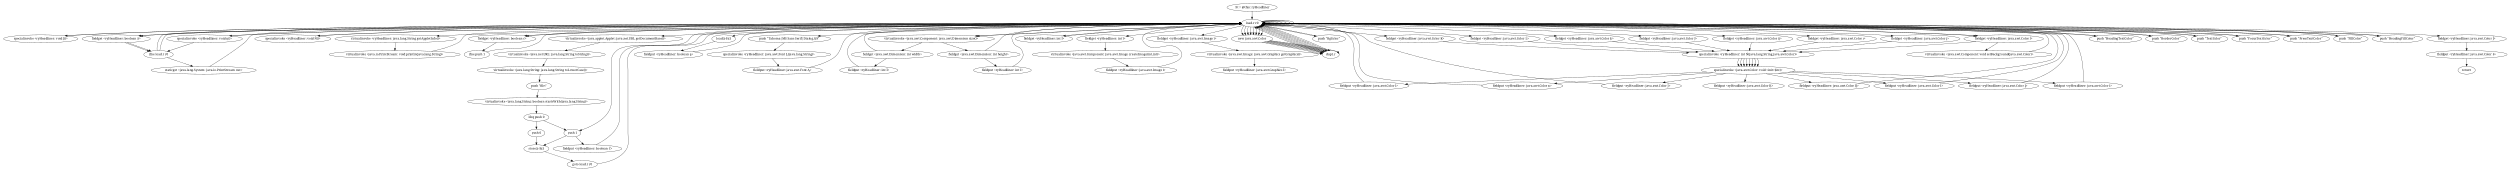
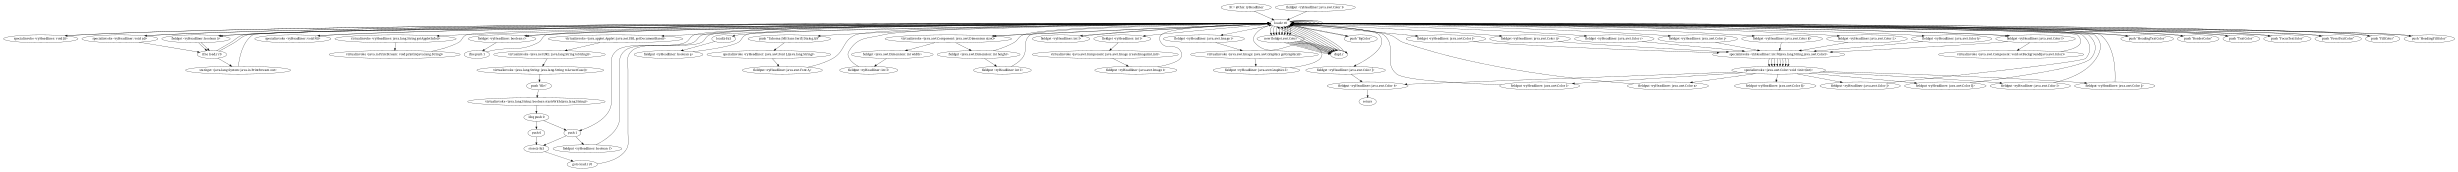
(1041, 27) -> (1288, 47)
(1252, 39) -> (1281, 39)
(1916, 76) -> (1564, 78)
